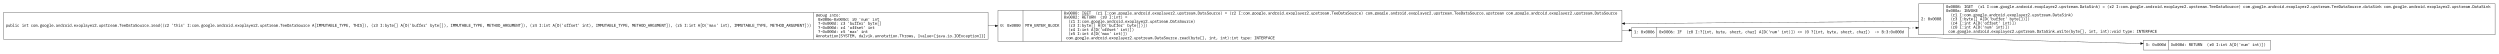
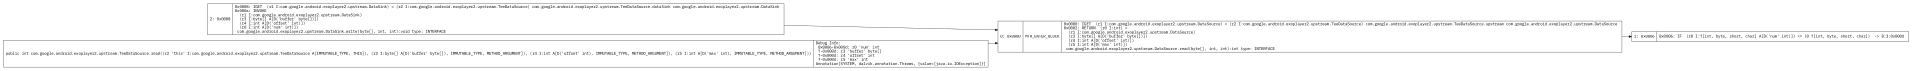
(1912, 28) -> none
(2207, 45) -> none
